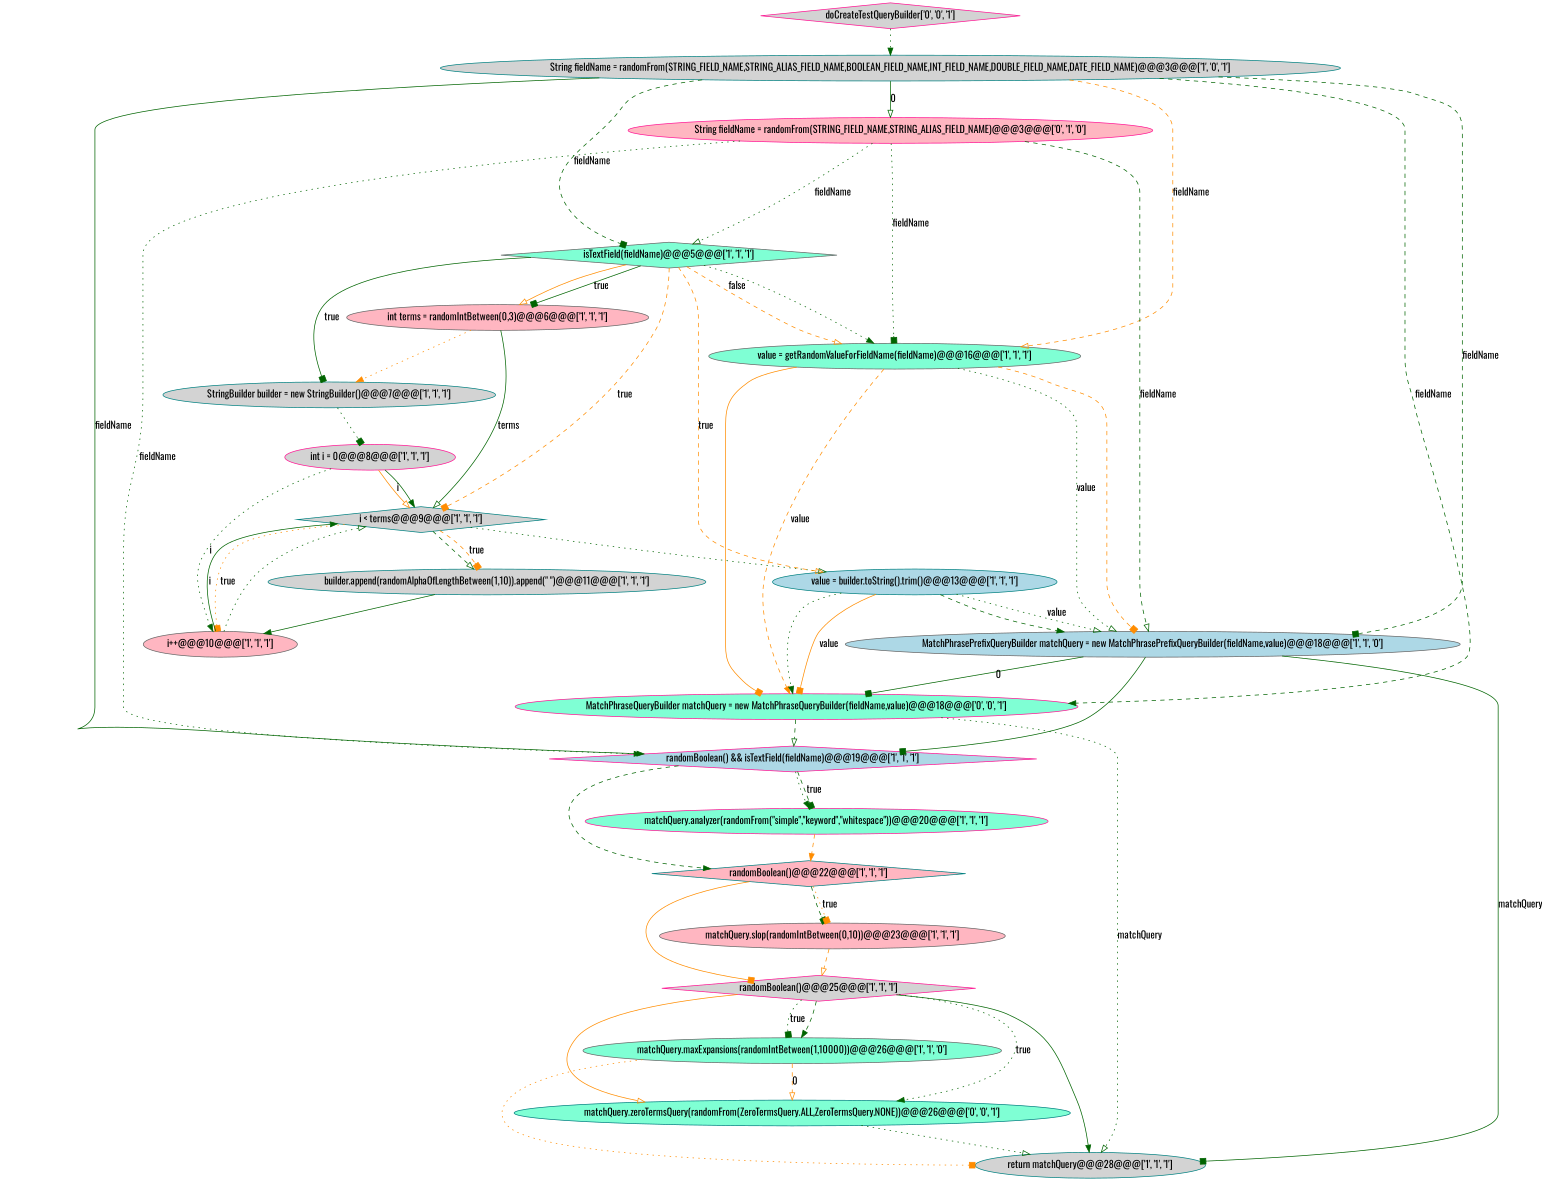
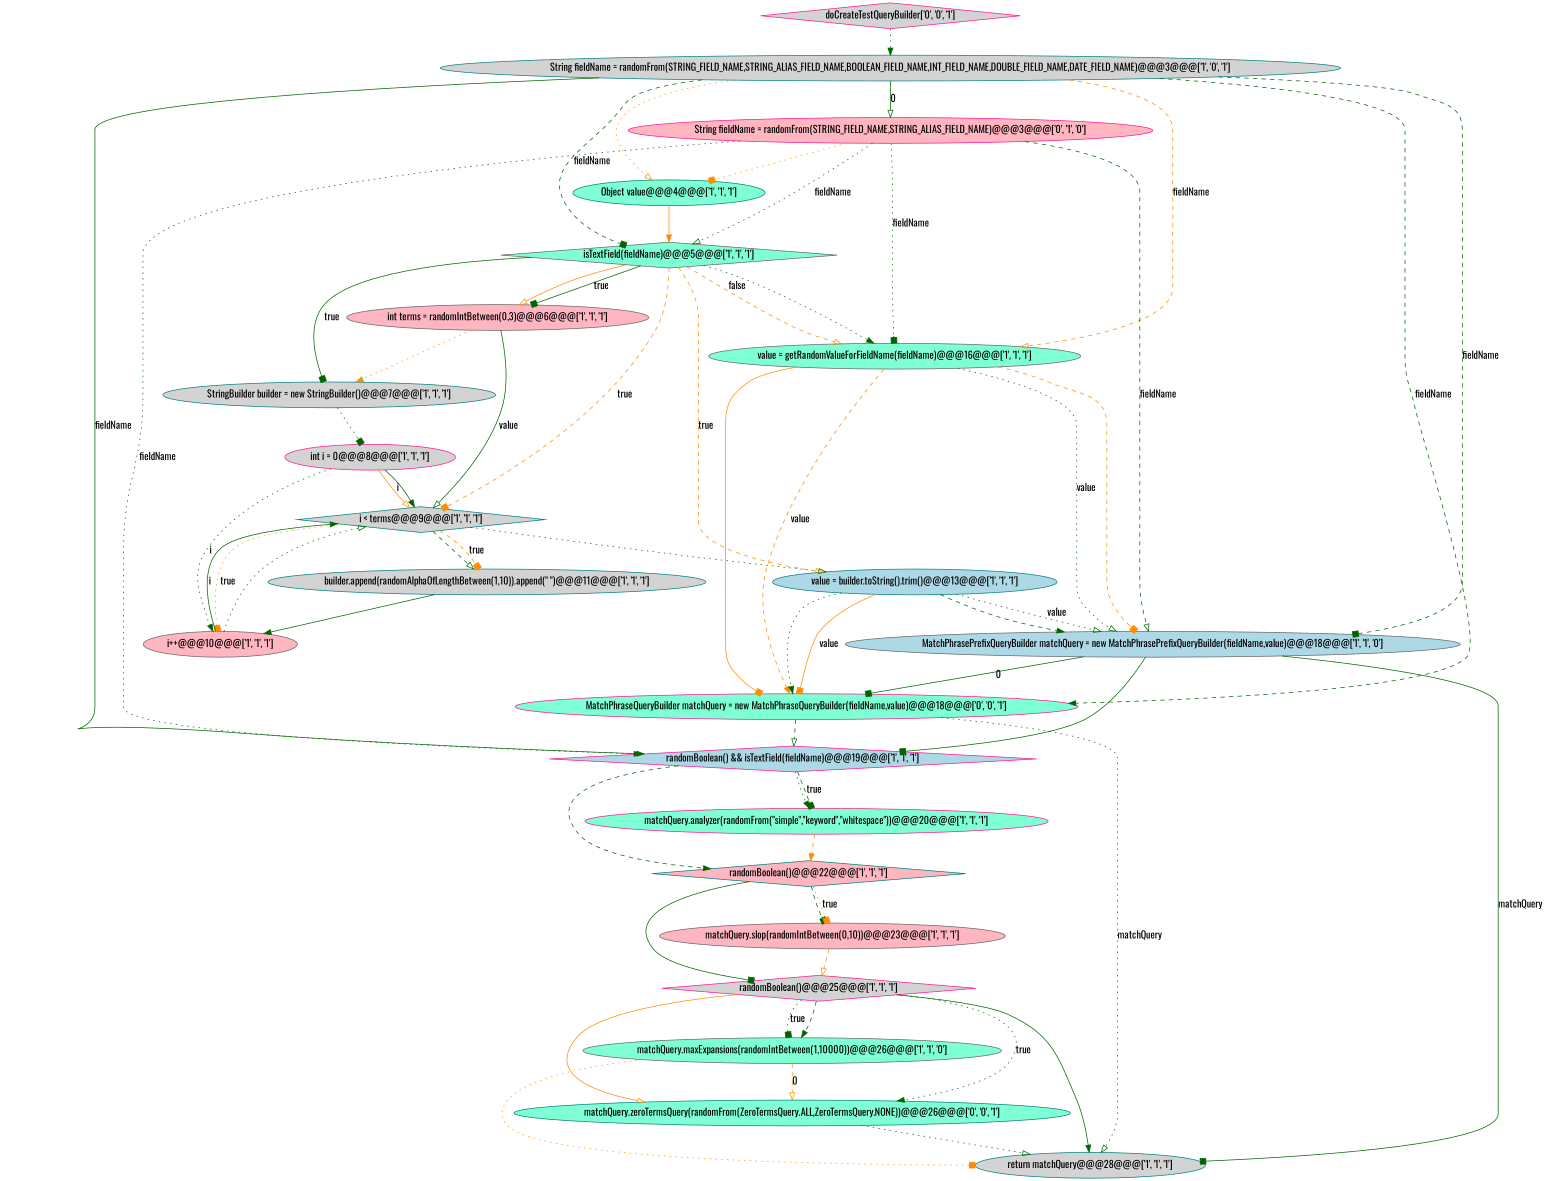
none -> (669, 193)
(509, 426) -> (509, 426)
(647, 930) -> (647, 930)
